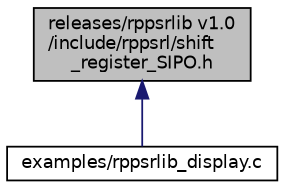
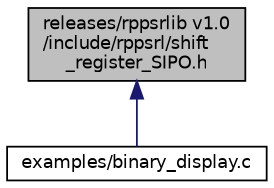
(142, 164) -> (137, 164)
